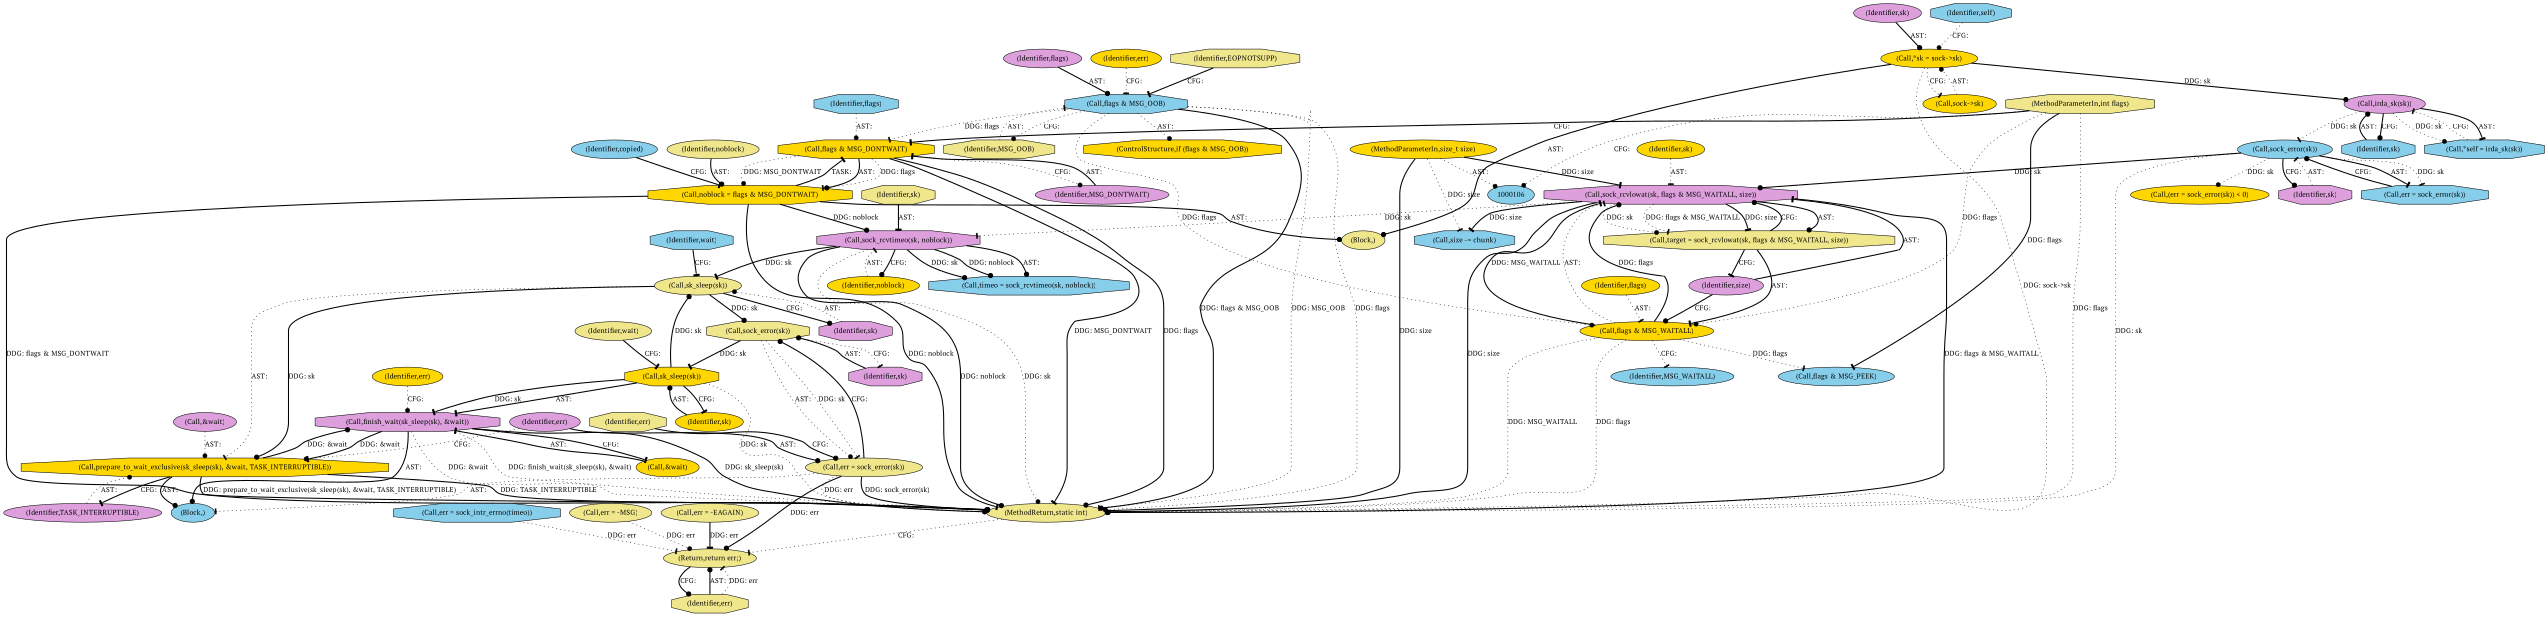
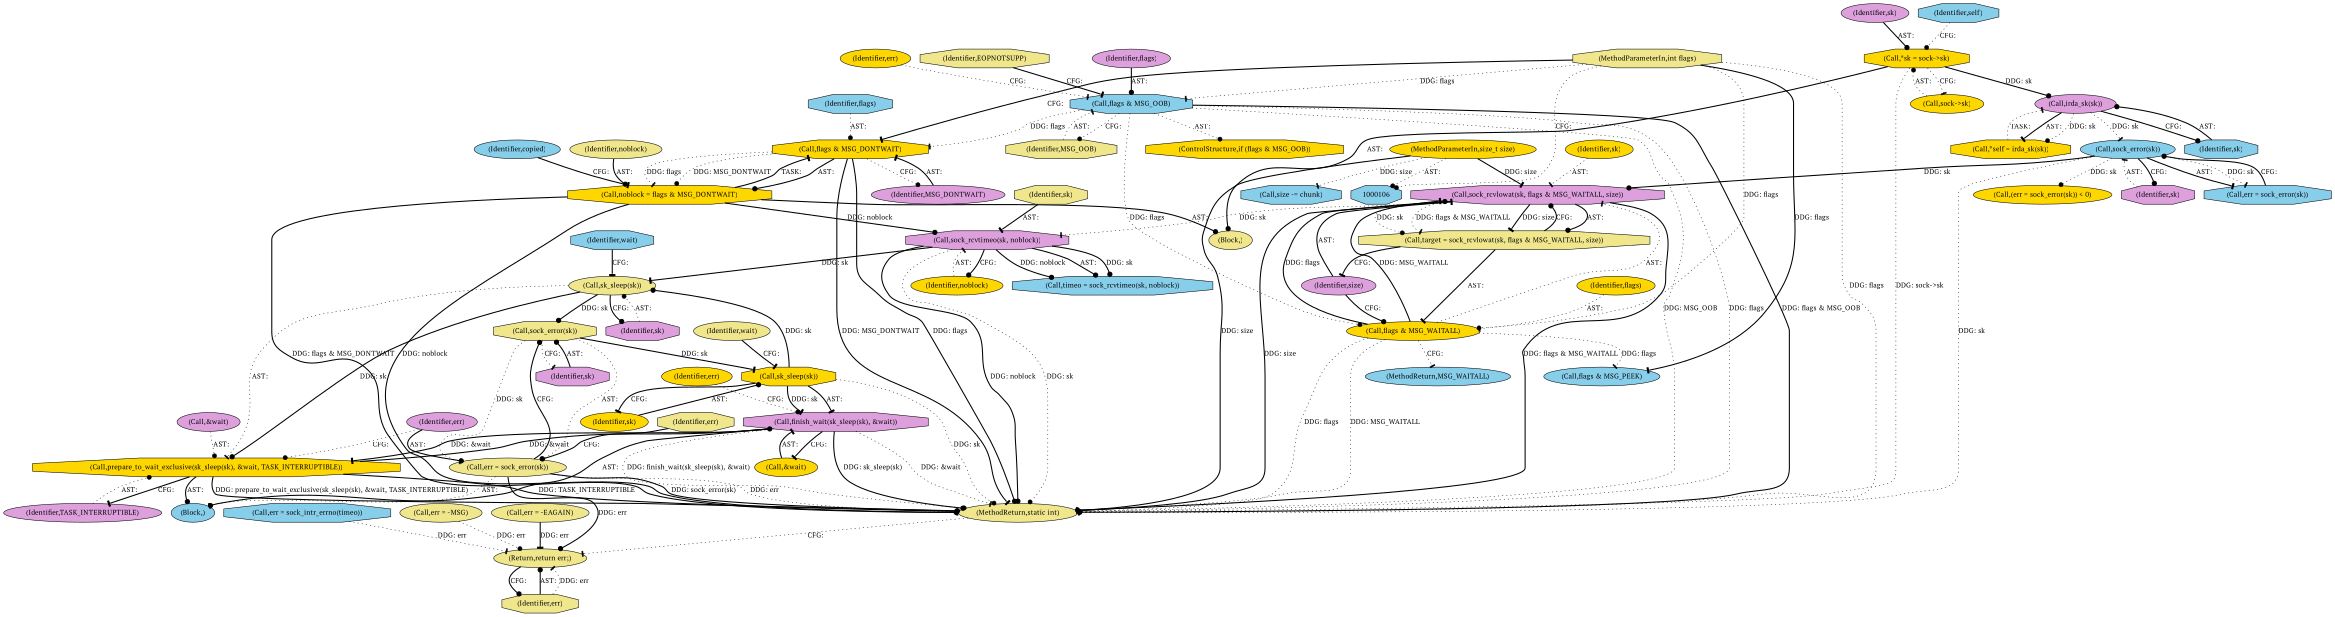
(1929, 58) -> (1917, 58)
none -> (1387, 81)
(2462, 127) -> (2021, 127)
(2484, 149) -> (2011, 149)
(1511, 195) -> (1376, 195)
(1507, 210) -> none
(1672, 377) -> (1438, 377)
